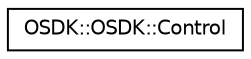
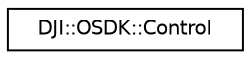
(125, 30) -> (125, 30)
